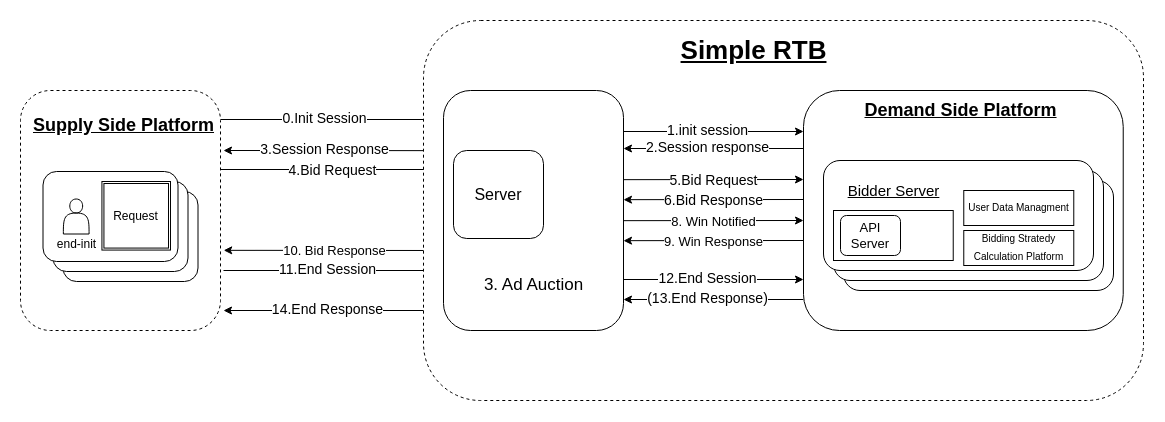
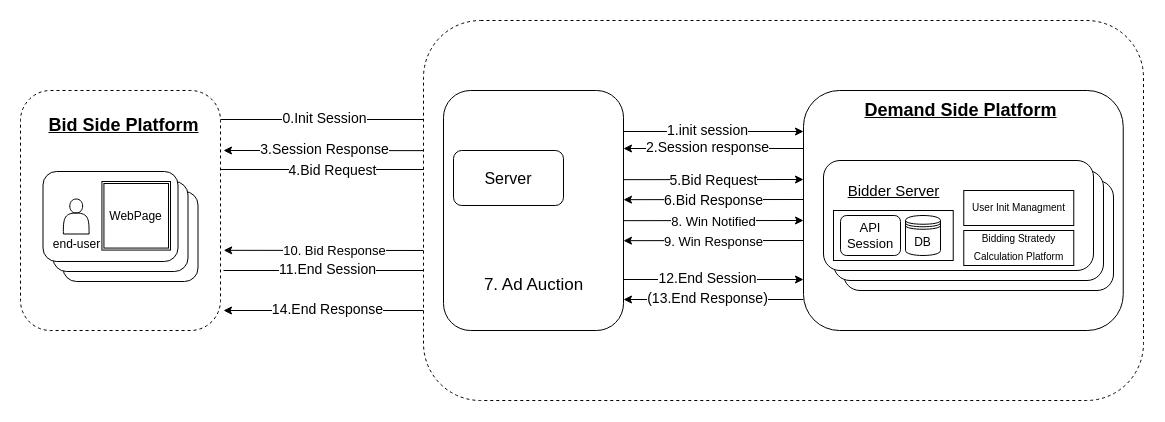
(754, 51) -> none
(124, 126) -> (124, 126)
(499, 195) -> (509, 178)
(1019, 206) -> (1019, 206)
(136, 217) -> (136, 217)
(871, 236) -> (871, 236)
none -> (923, 236)
(77, 245) -> (77, 245)
(534, 286) -> (534, 286)
